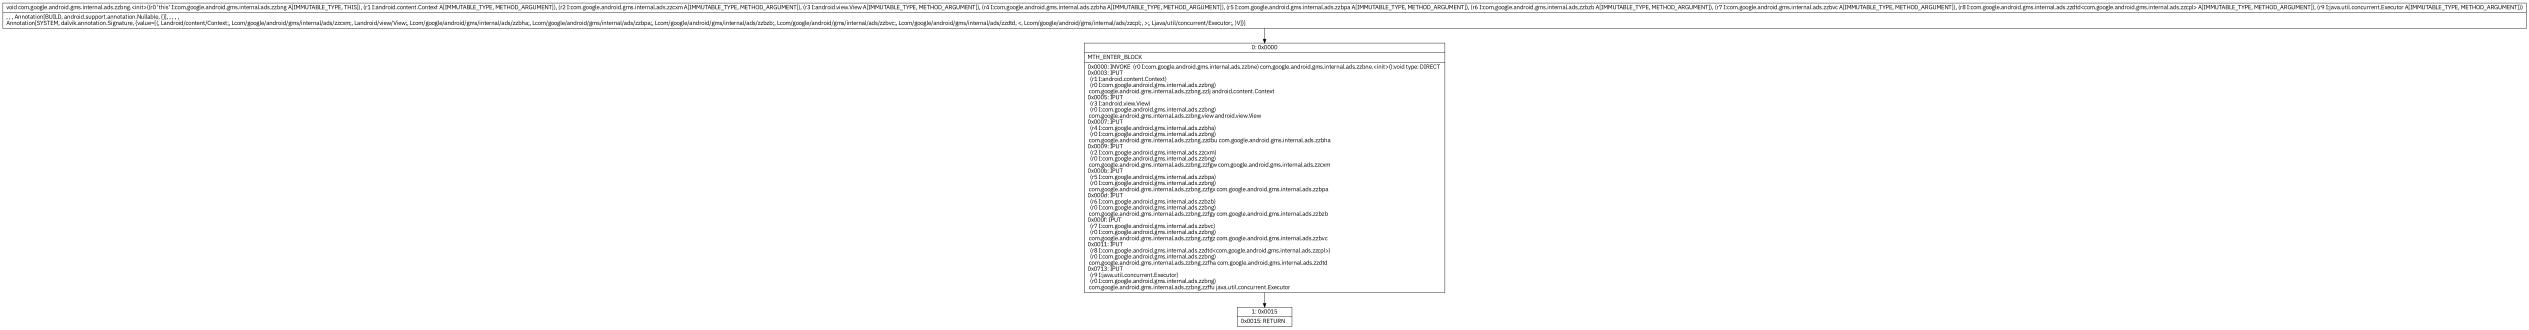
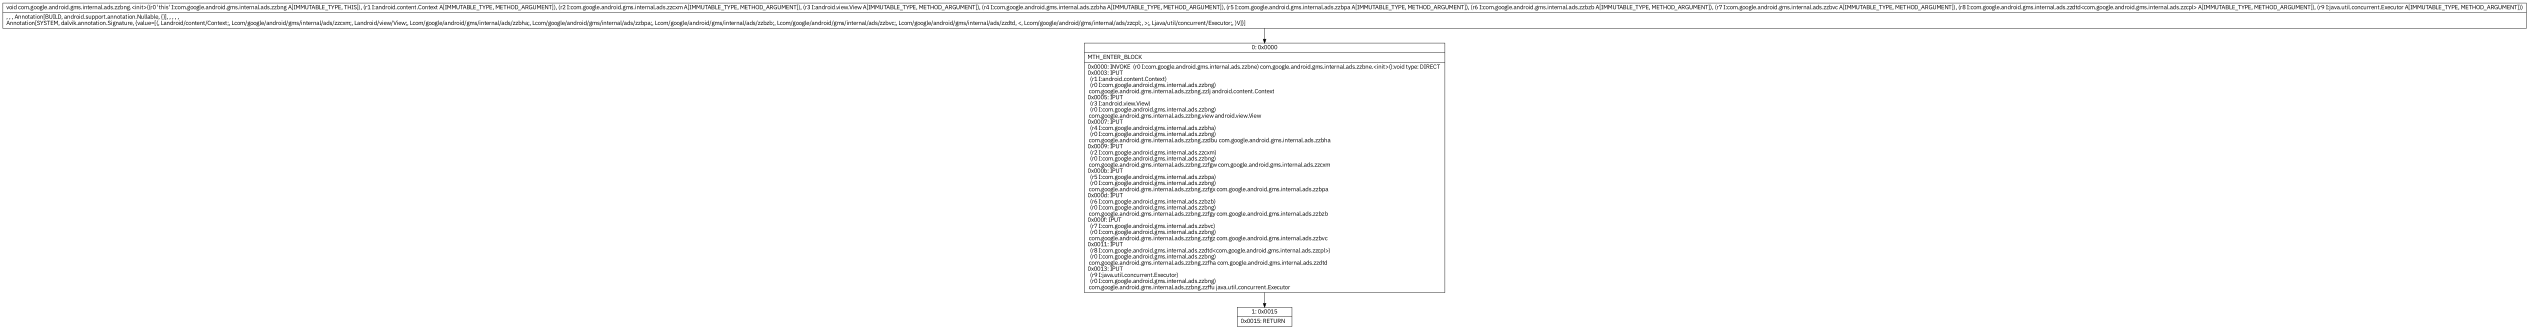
(1107, 269) -> (1107, 269)
